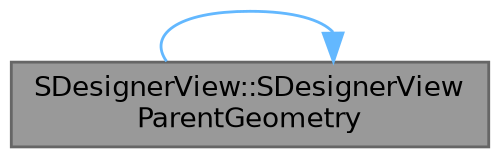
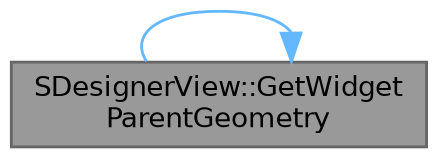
(250, 105) -> (219, 105)
